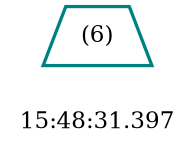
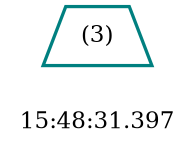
(98, 36) -> (98, 36)
